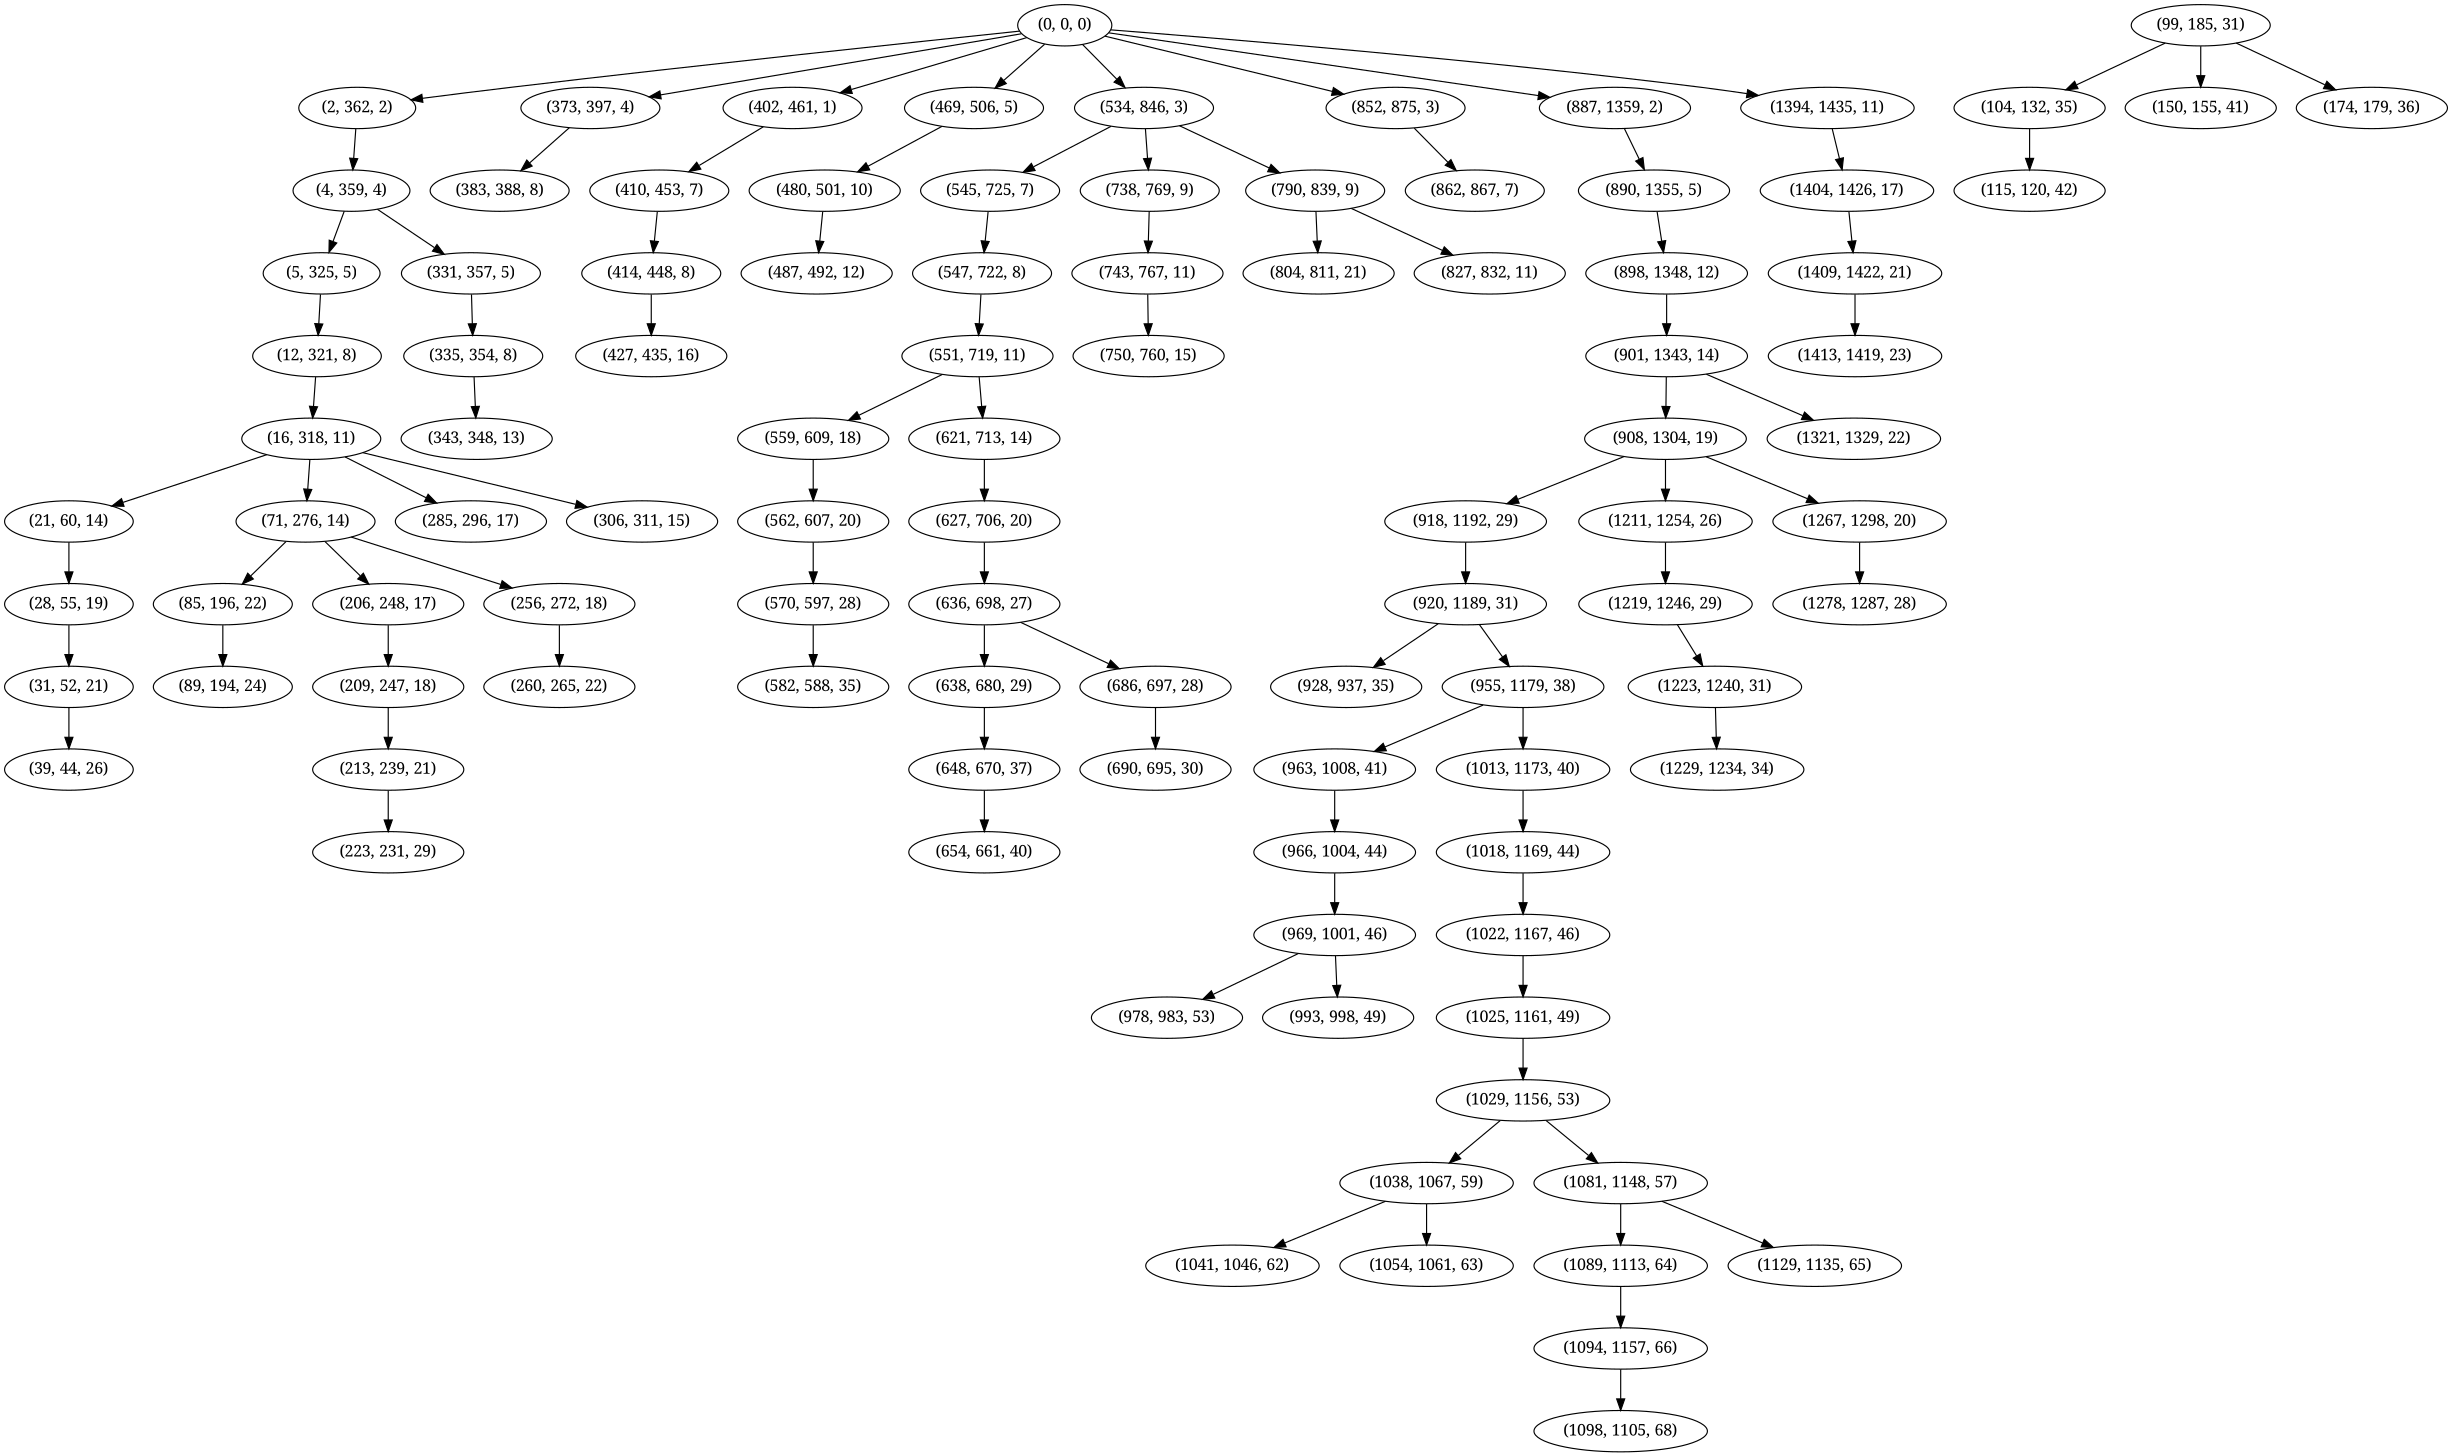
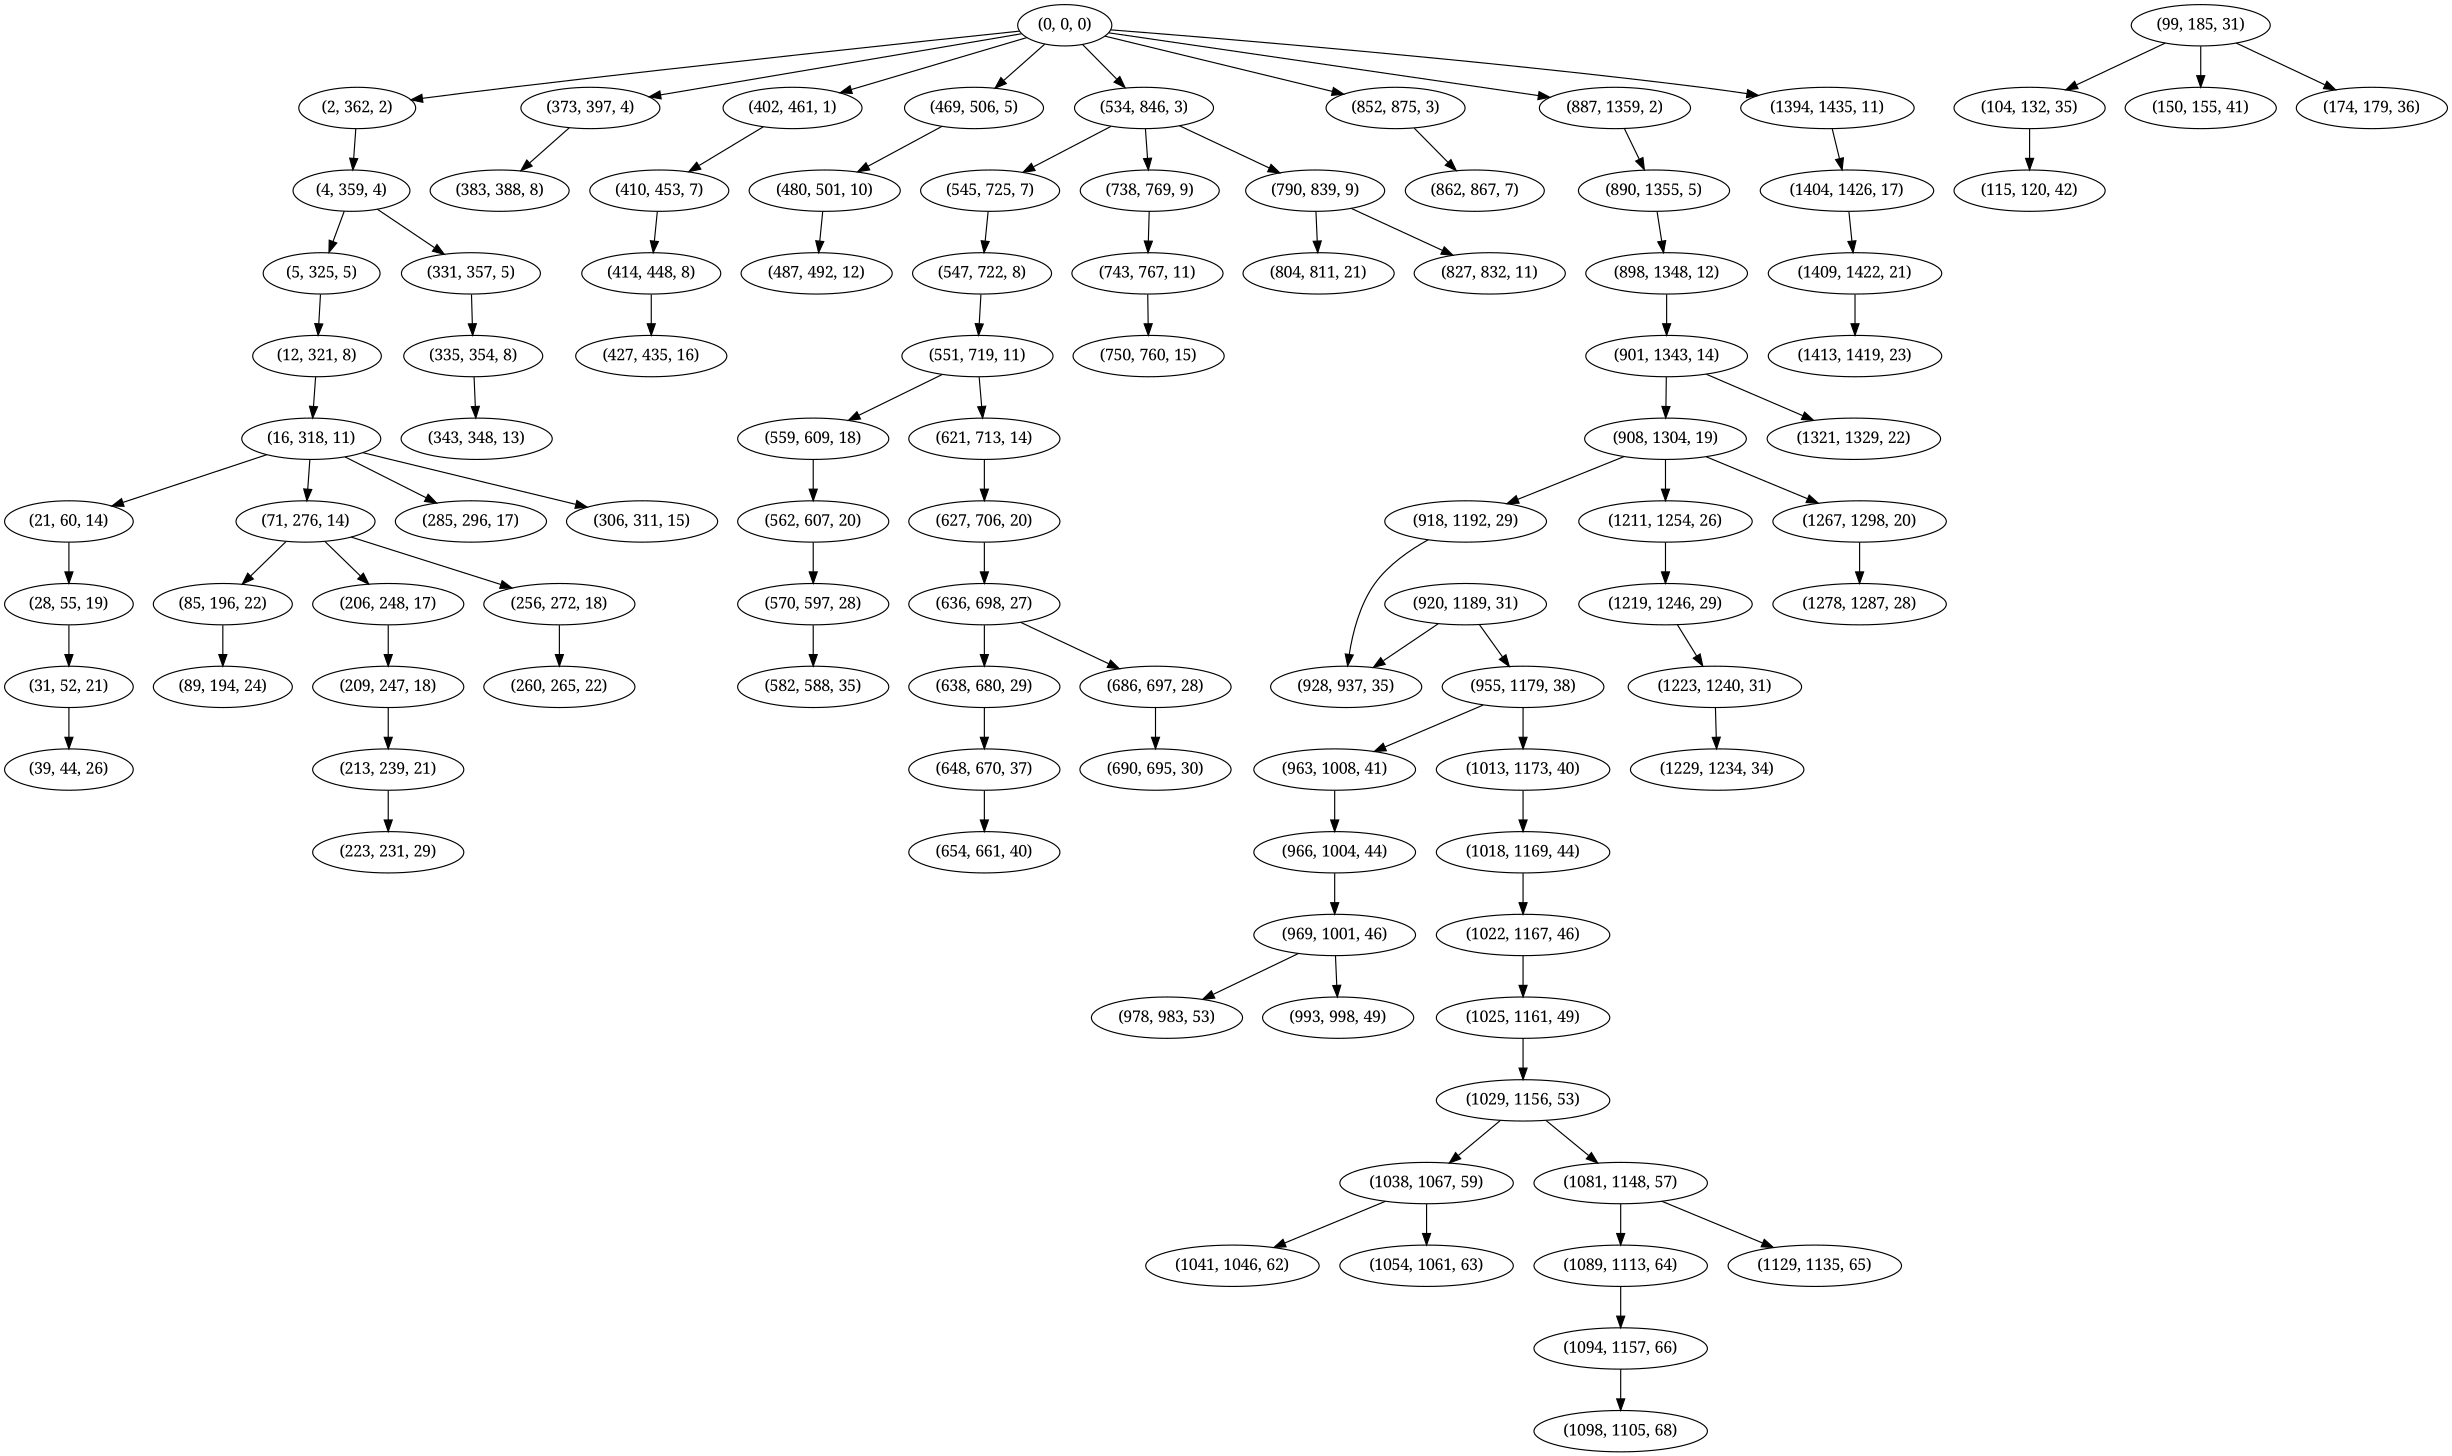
(1466, 557) -> (1373, 586)
